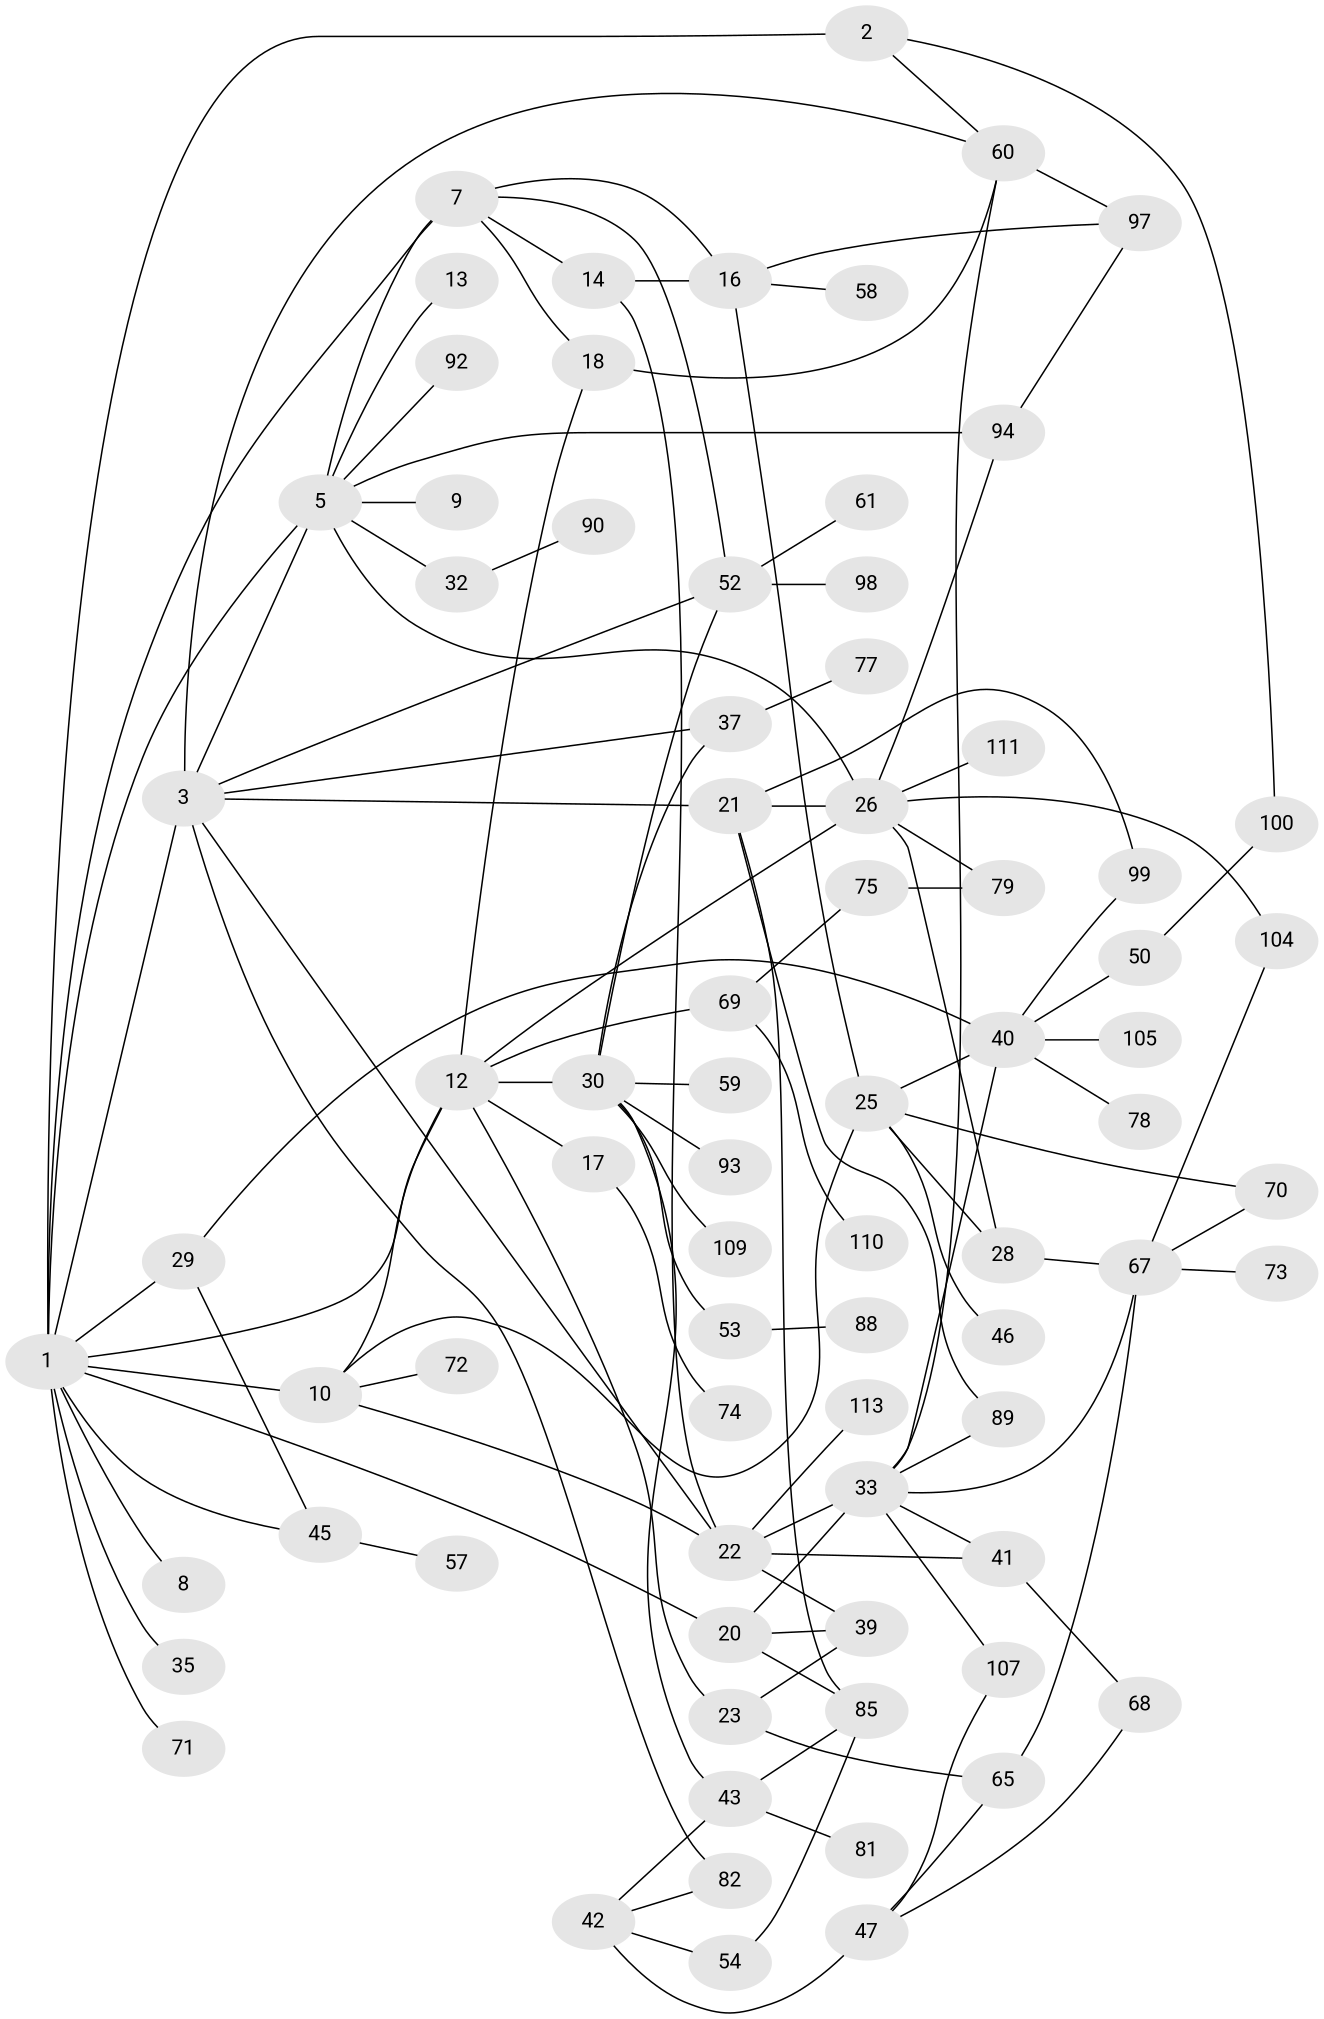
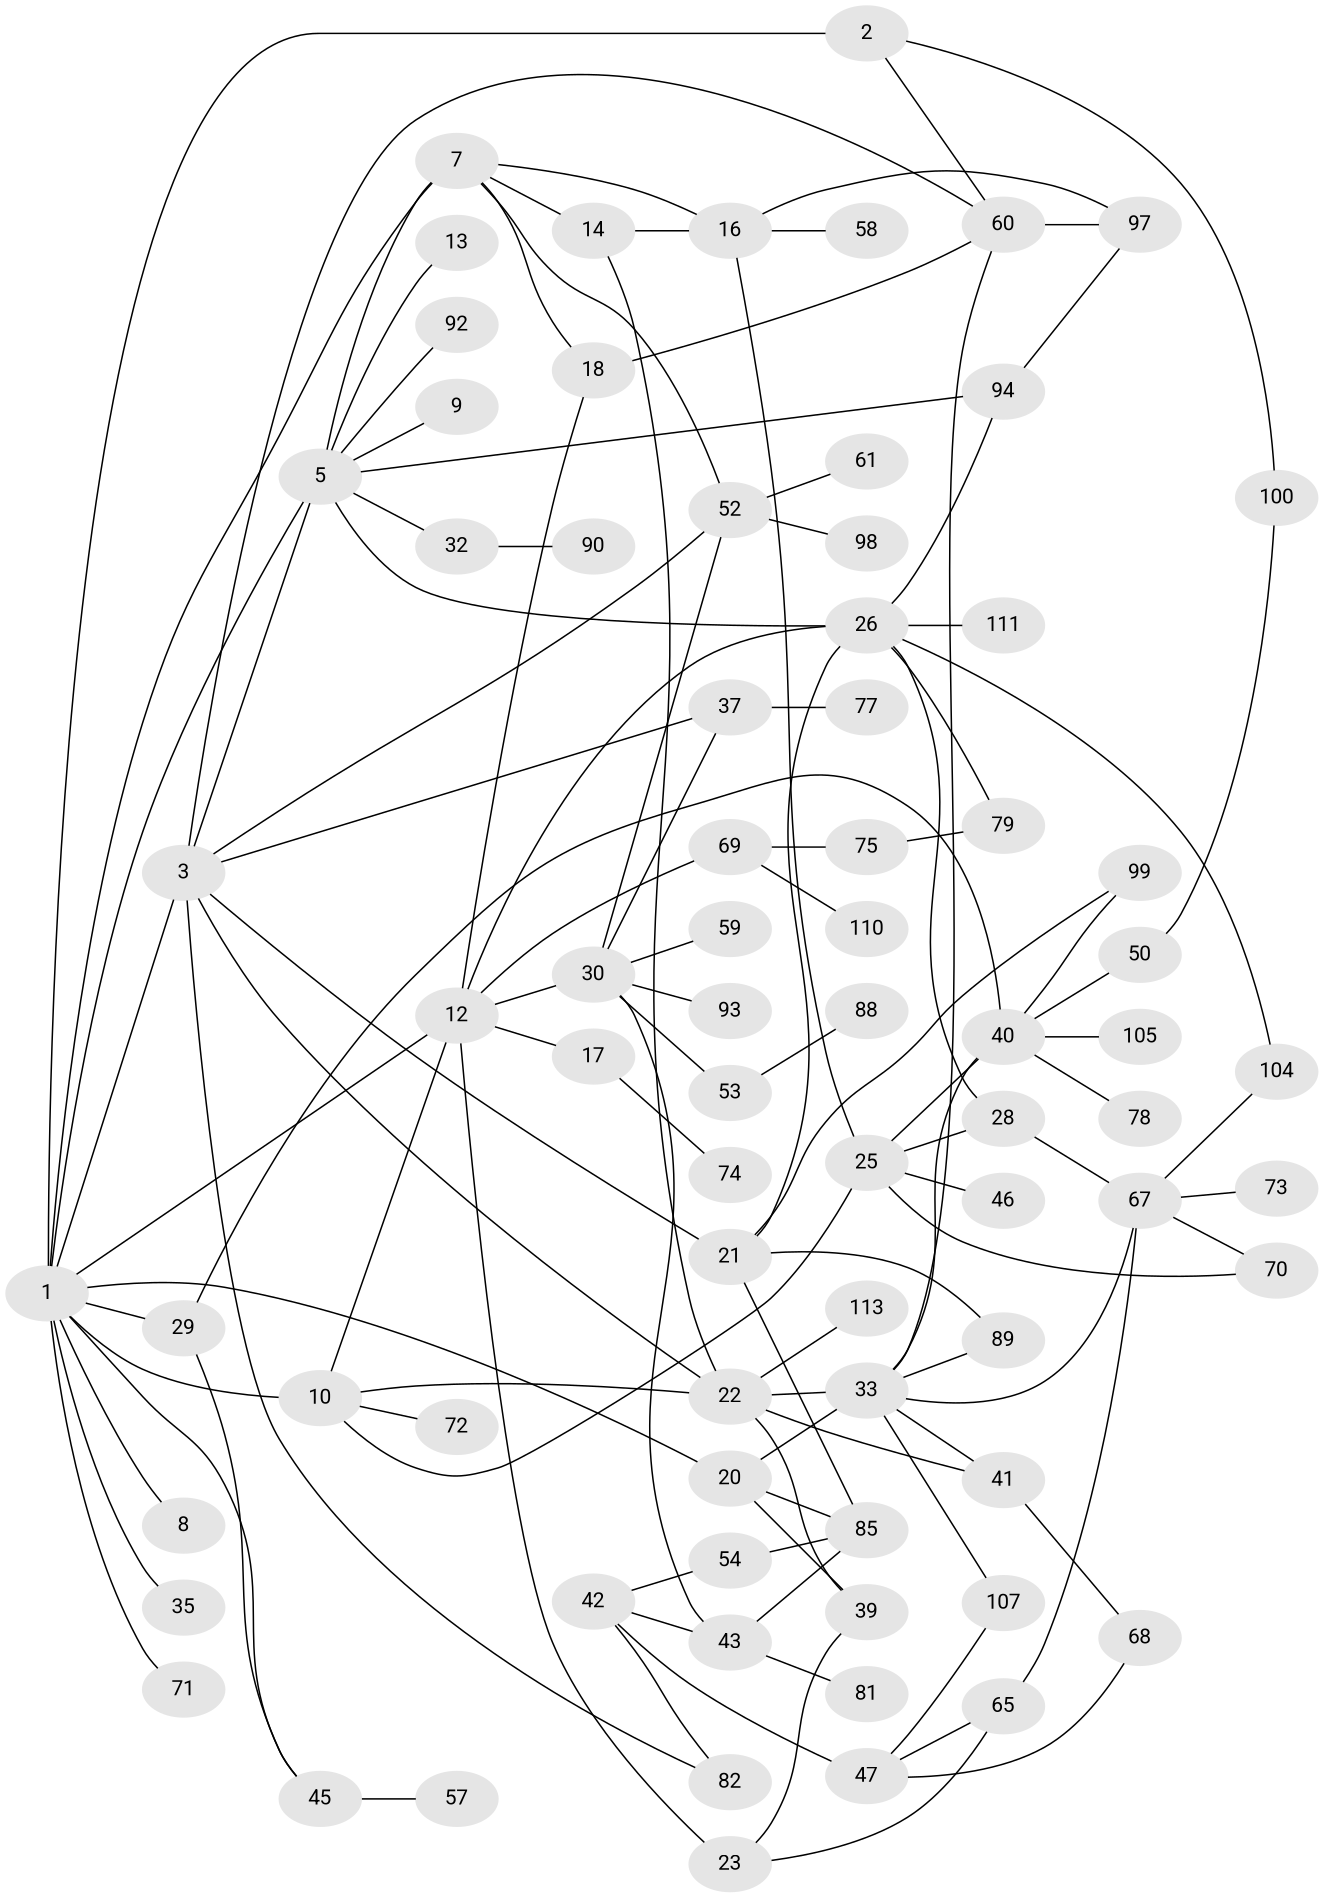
(730, 1249) -> none
